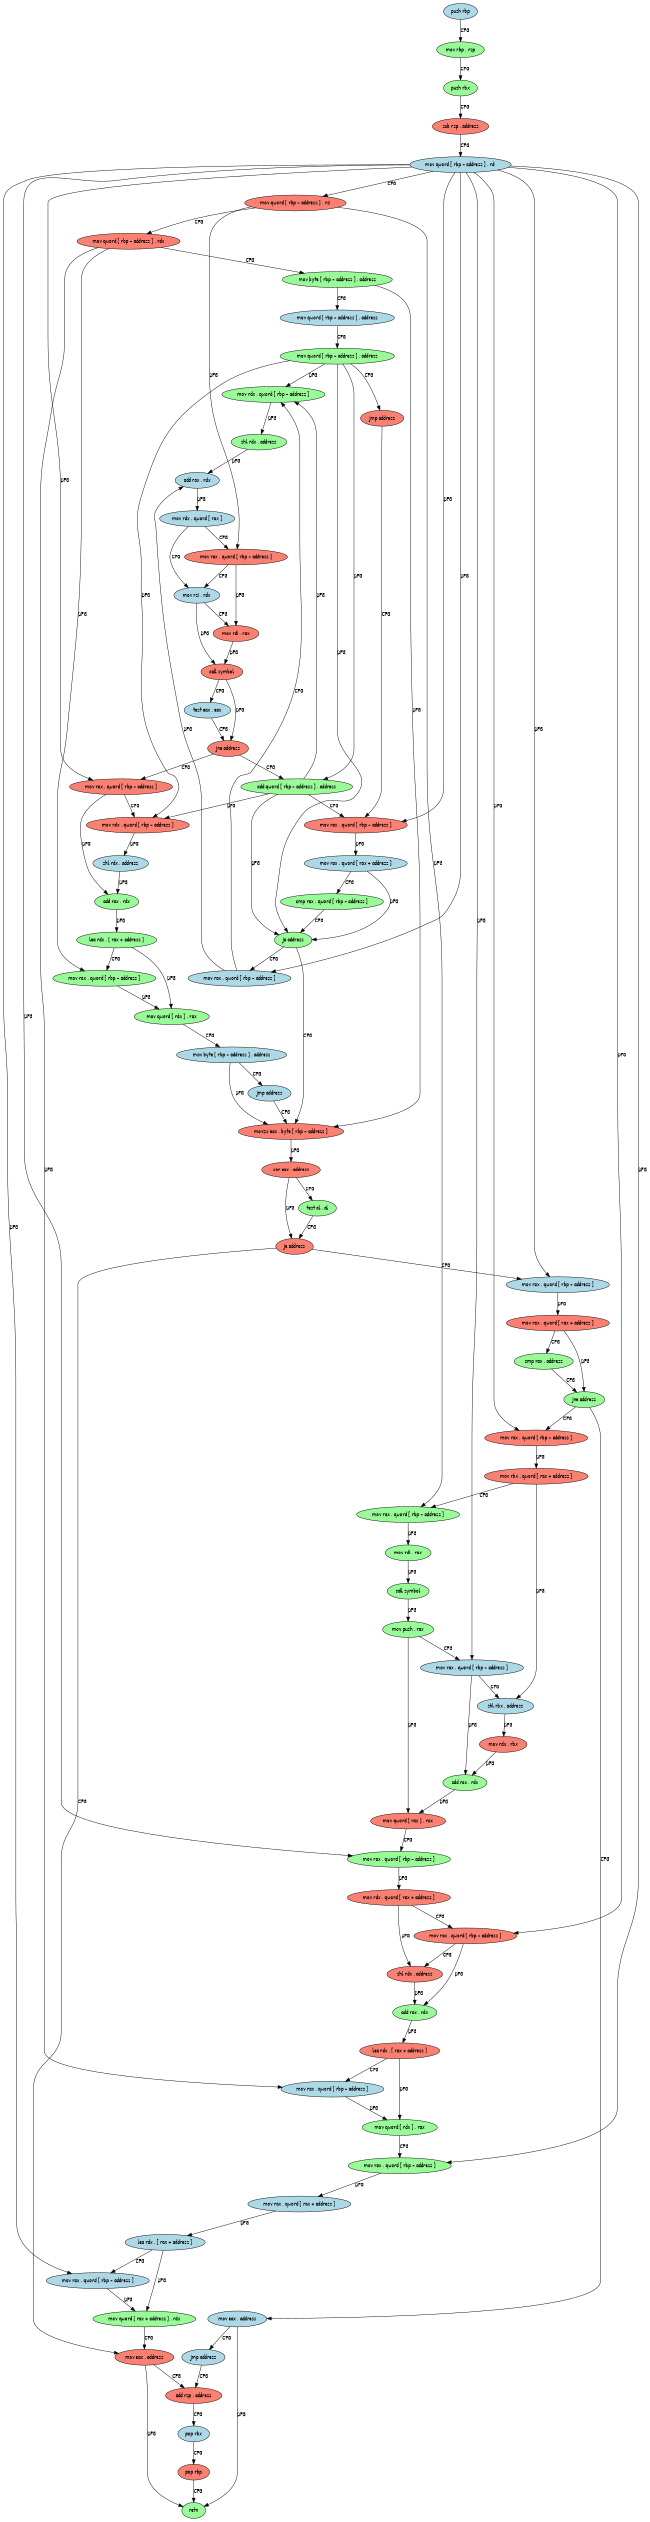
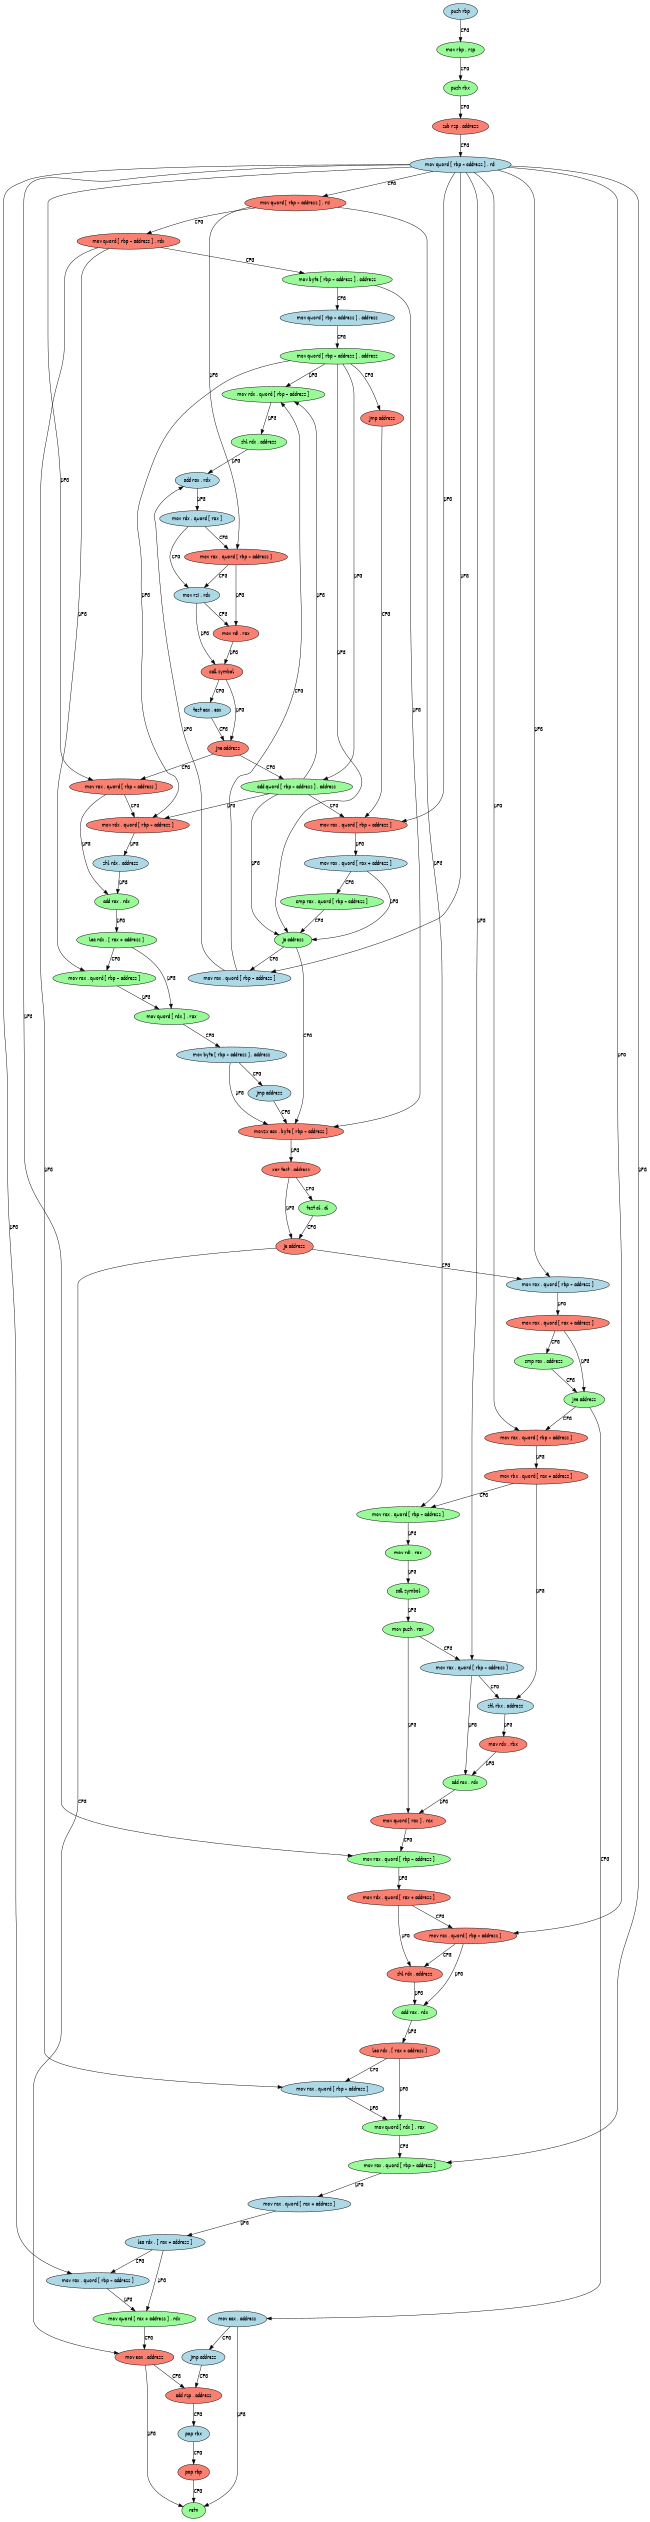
(291, 1170) -> (291, 1170)
